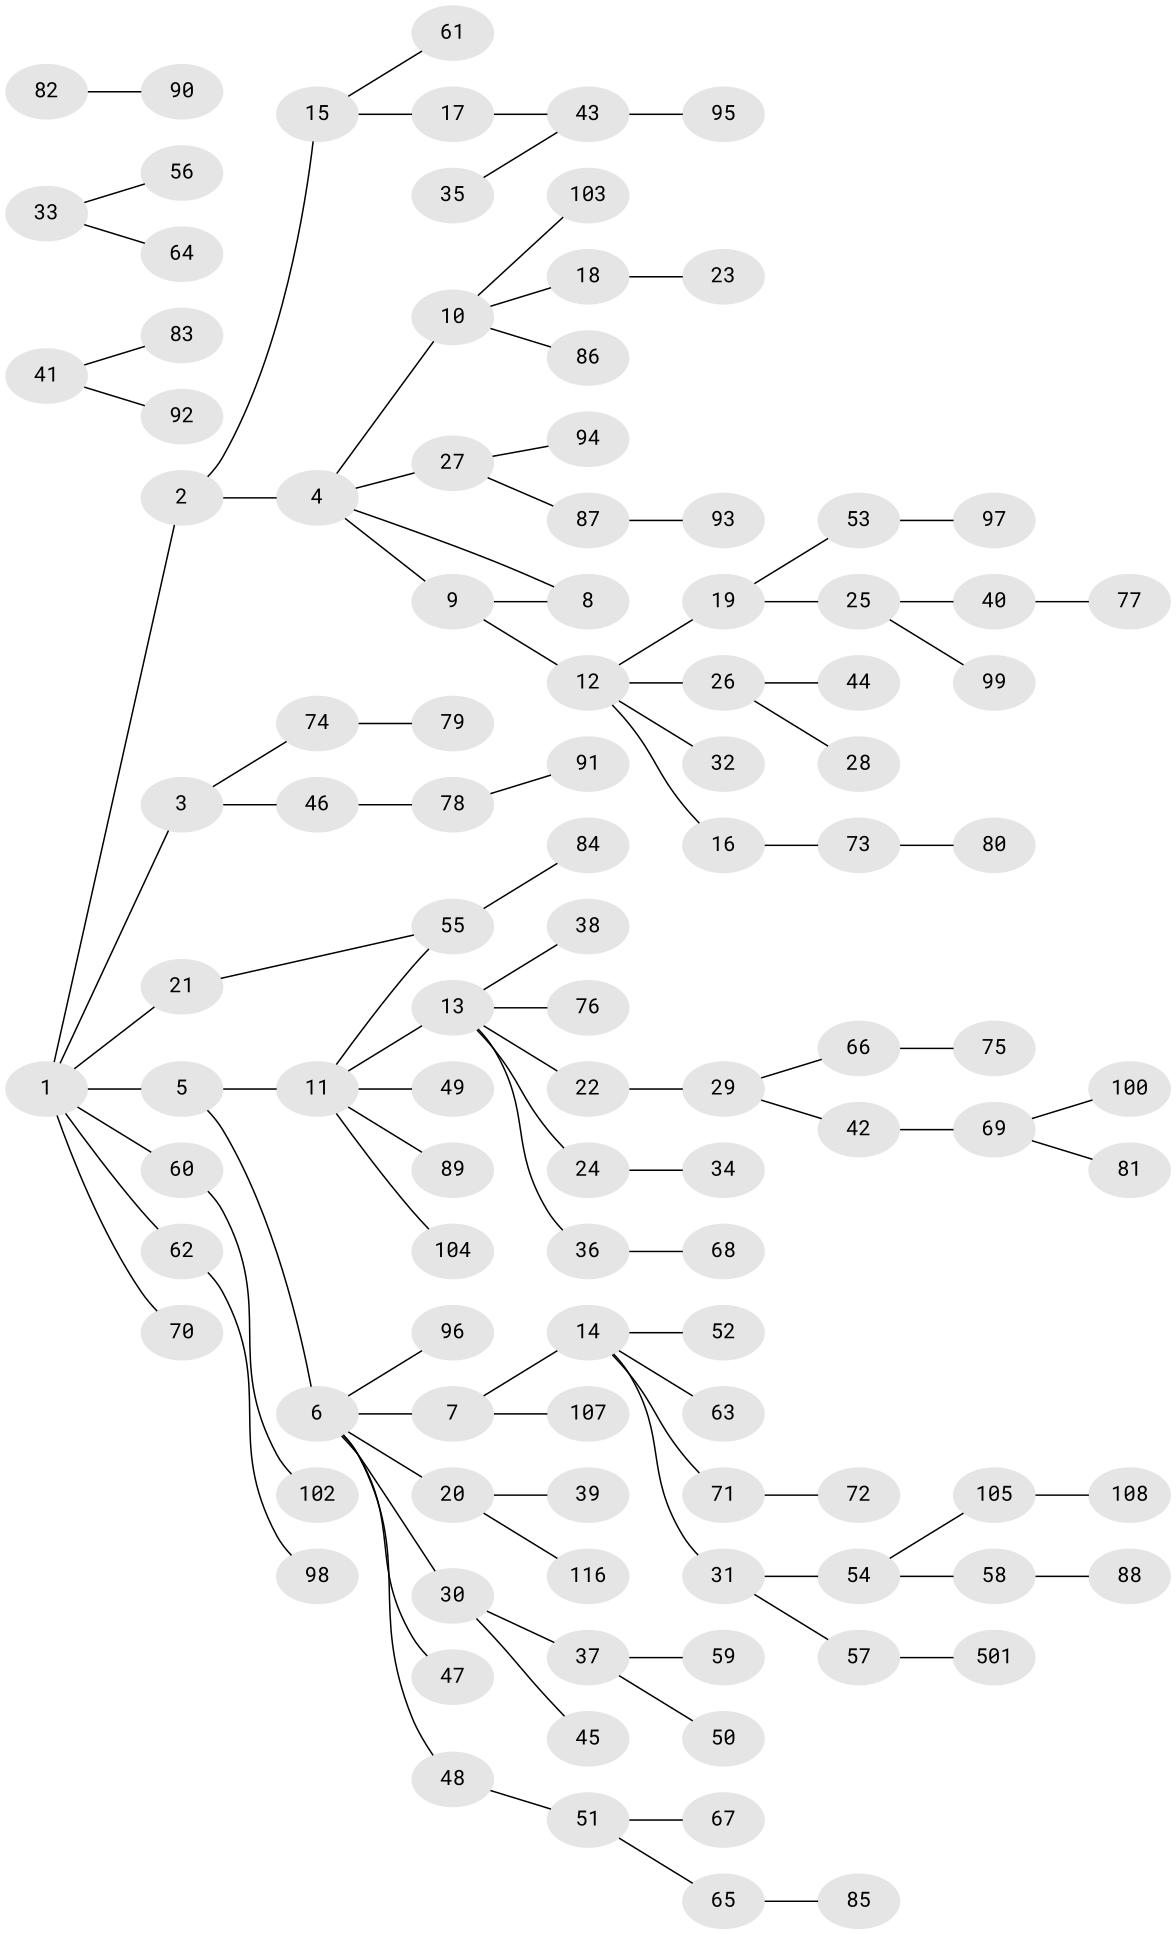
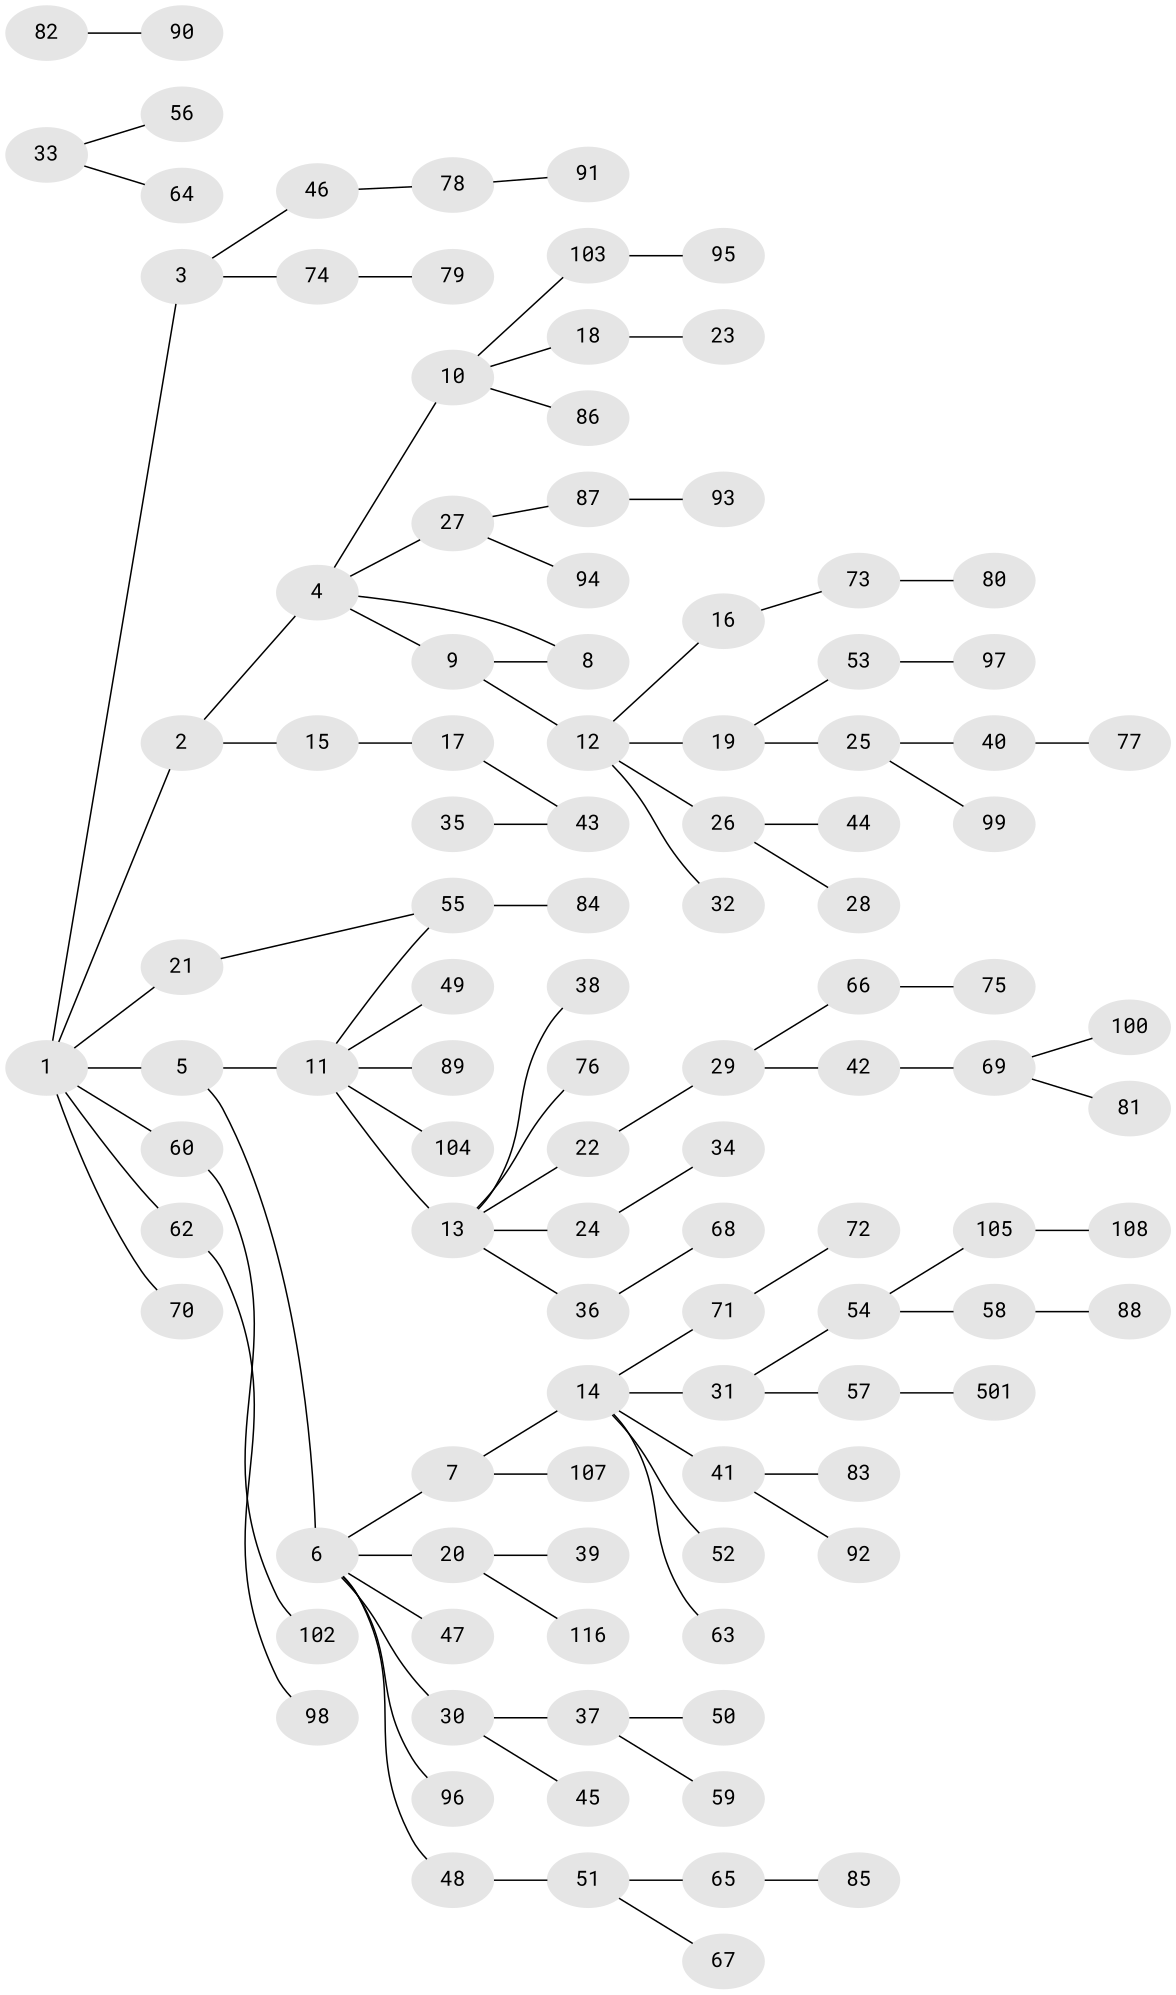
(453, 33) -> none
(656, 114) -> (656, 256)
none -> (656, 1433)
